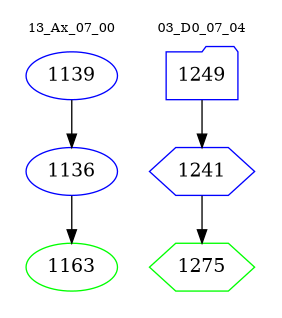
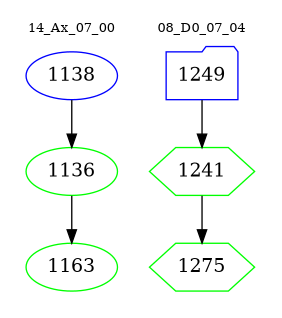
(72, 29) -> (72, 29)
(202, 29) -> (202, 29)
(72, 76) -> (72, 76)
(72, 171) -> (72, 171)
(202, 171) -> (202, 171)
